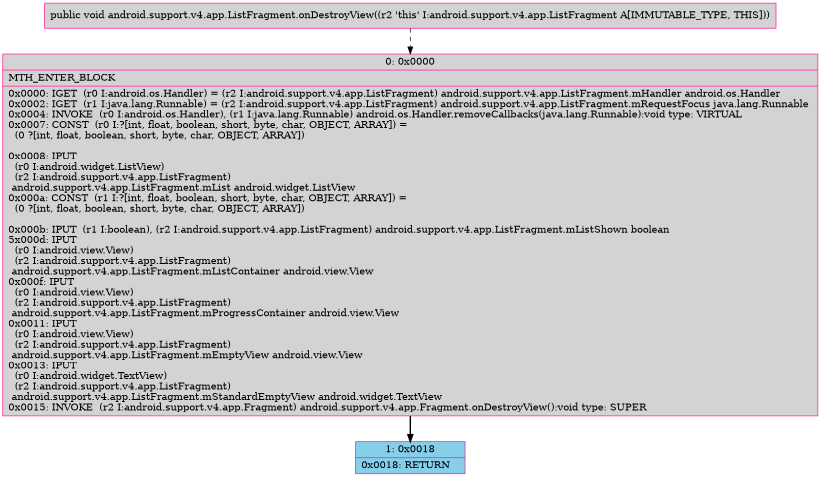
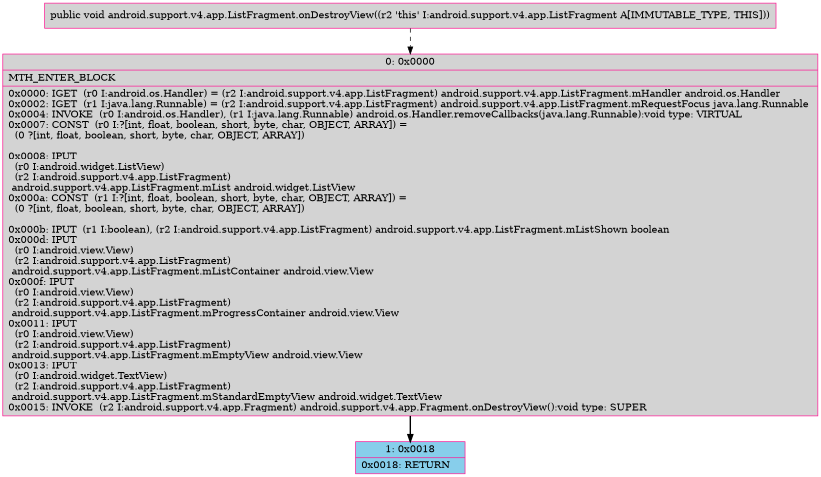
(46, 240) -> (46, 240)
